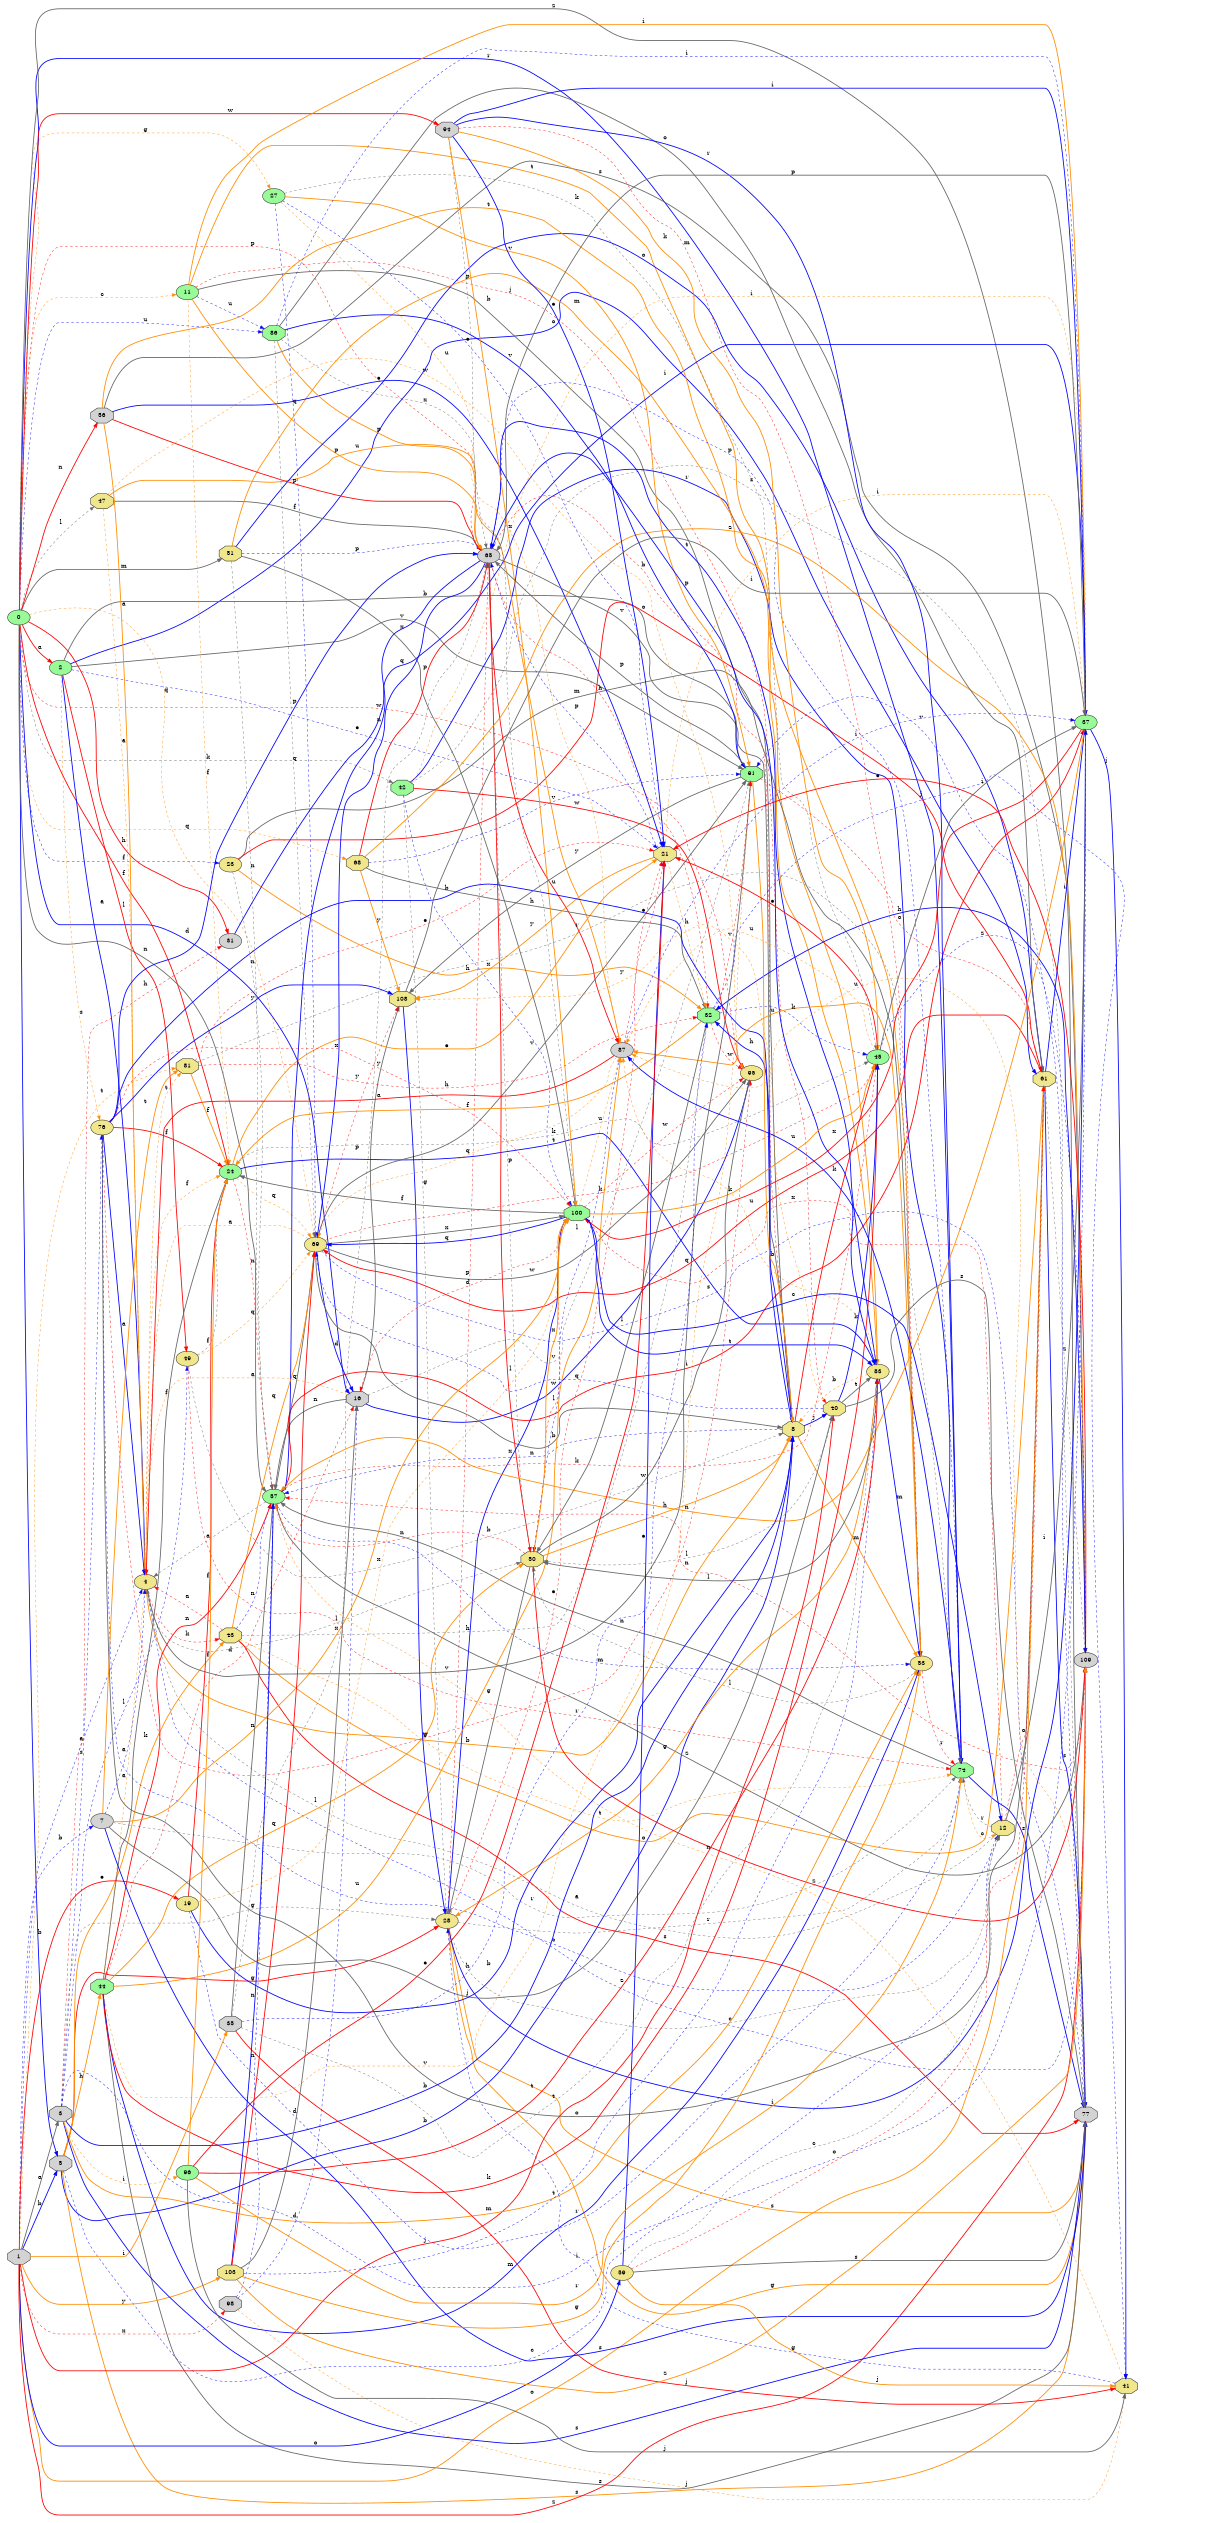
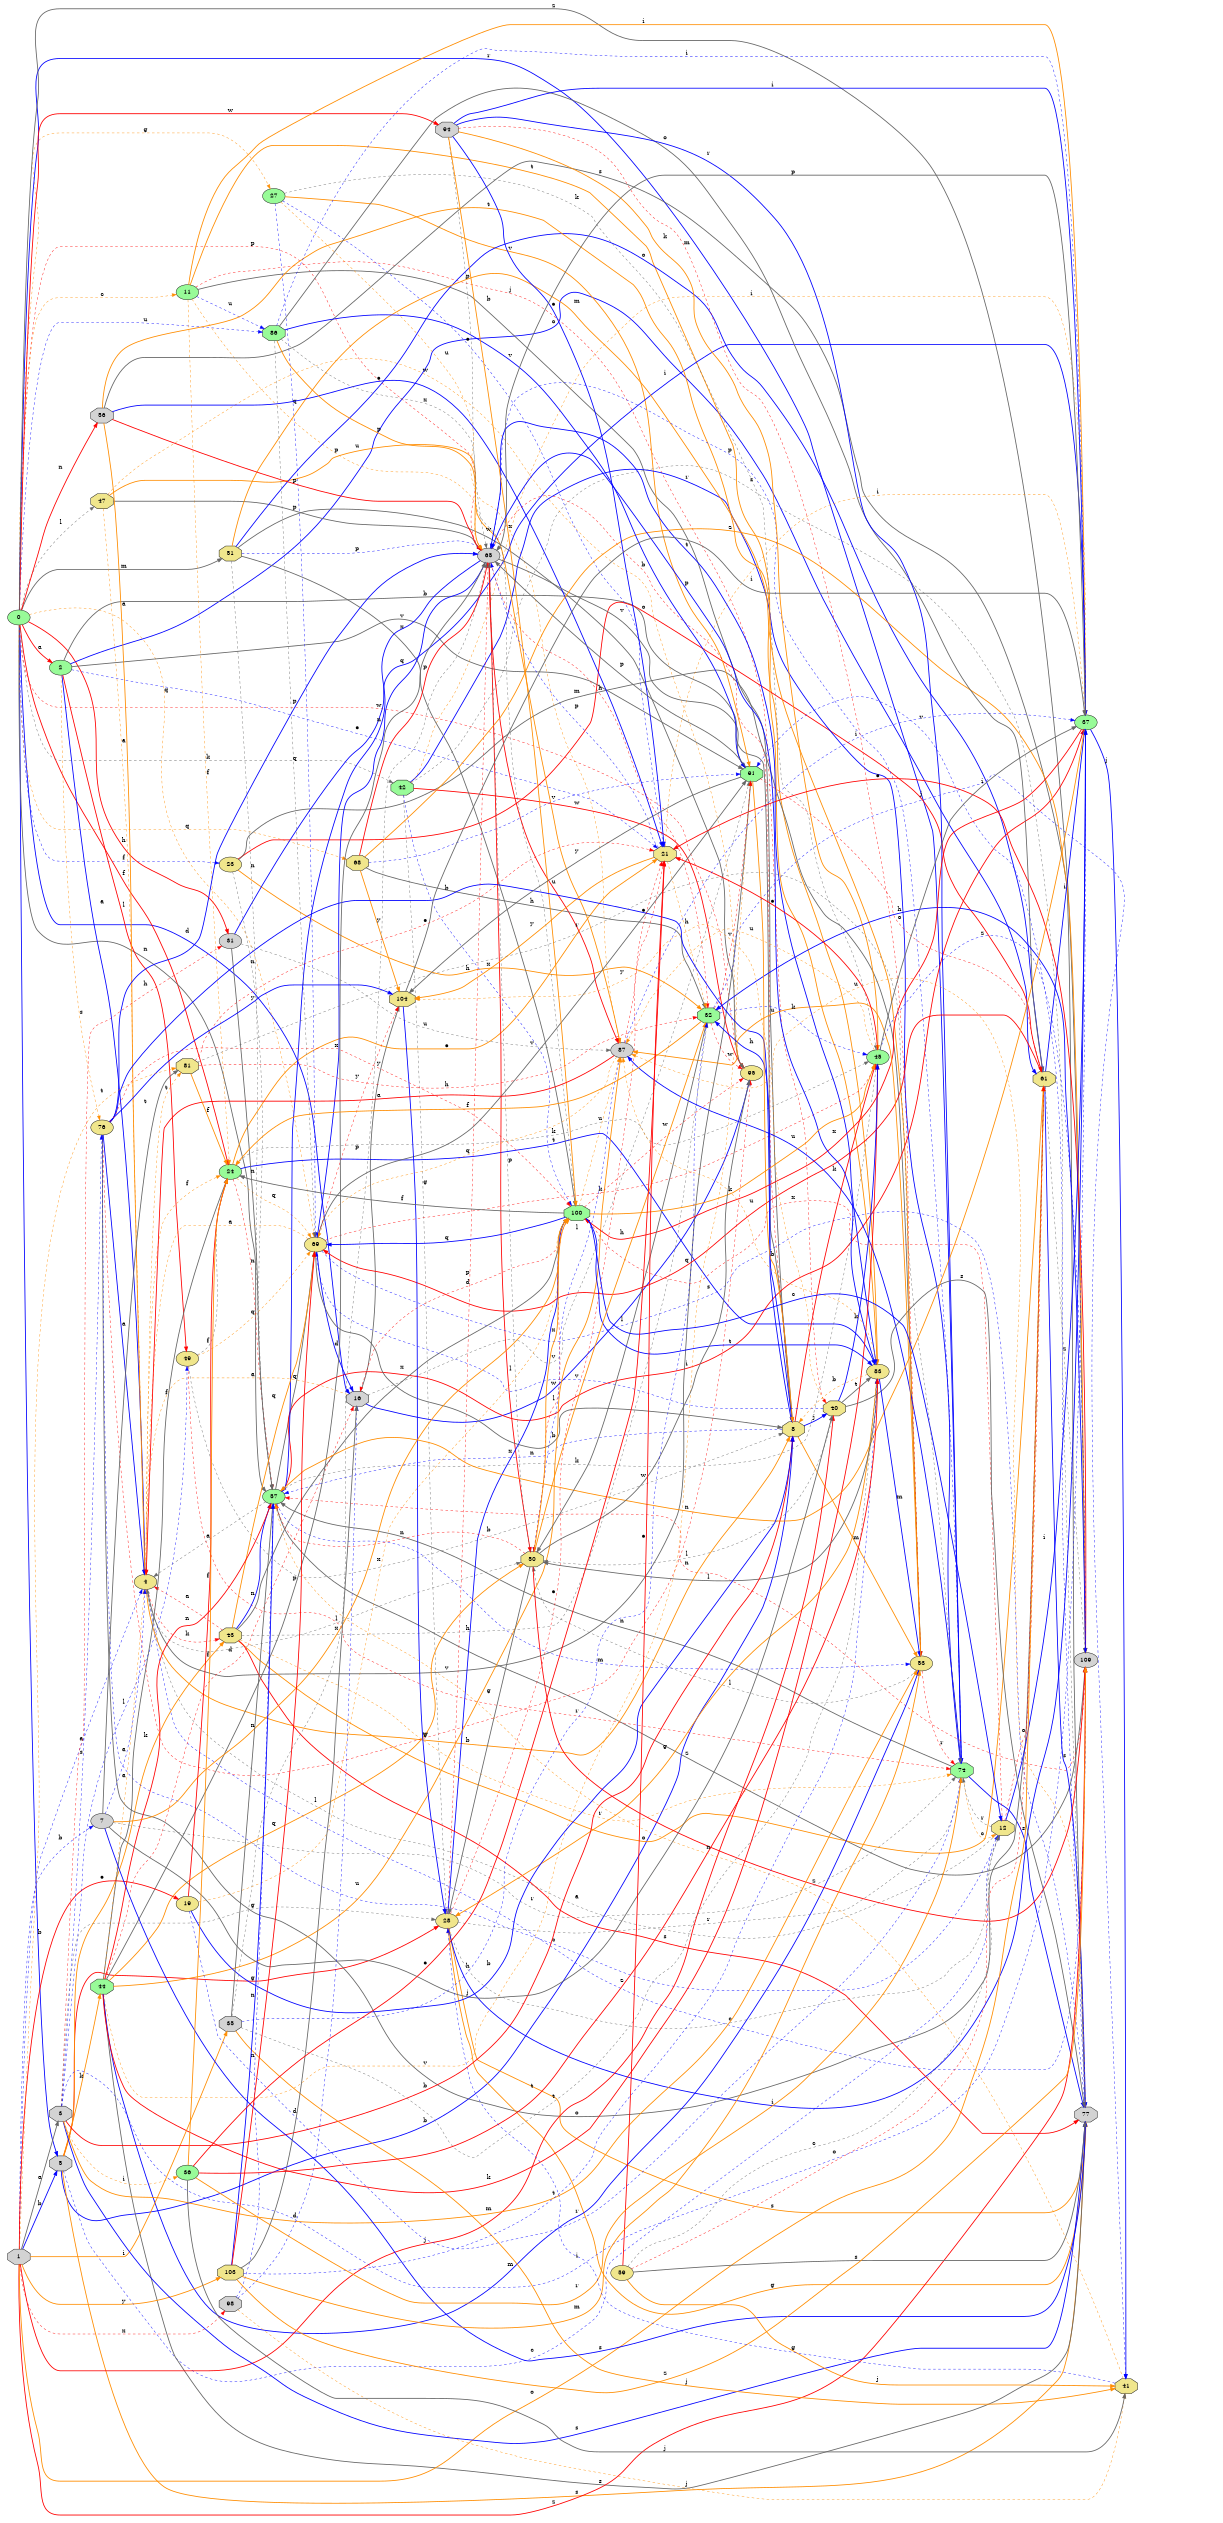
(330, 449) -> (330, 449)
(295, 507) -> (295, 507)
(402, 999) -> (402, 999)
none -> (424, 1028)
(169, 1138) -> none
(444, 1232) -> (379, 1402)
(570, 1262) -> (624, 648)
none -> (341, 1277)
(1070, 1335) -> (1070, 1335)
(577, 1376) -> (577, 1376)
(294, 1419) -> (253, 1203)
(121, 1440) -> (121, 1440)
(732, 1463) -> (732, 1463)
(667, 1512) -> (615, 1288)
(260, 1571) -> (260, 1571)
(645, 1601) -> (645, 1601)
(600, 1813) -> (600, 1813)
(539, 1972) -> (539, 1972)
(81, 2076) -> (81, 2076)
(187, 2173) -> (187, 2173)
(577, 2307) -> (577, 2307)
(605, 2371) -> (605, 2371)
(252, 2446) -> none
